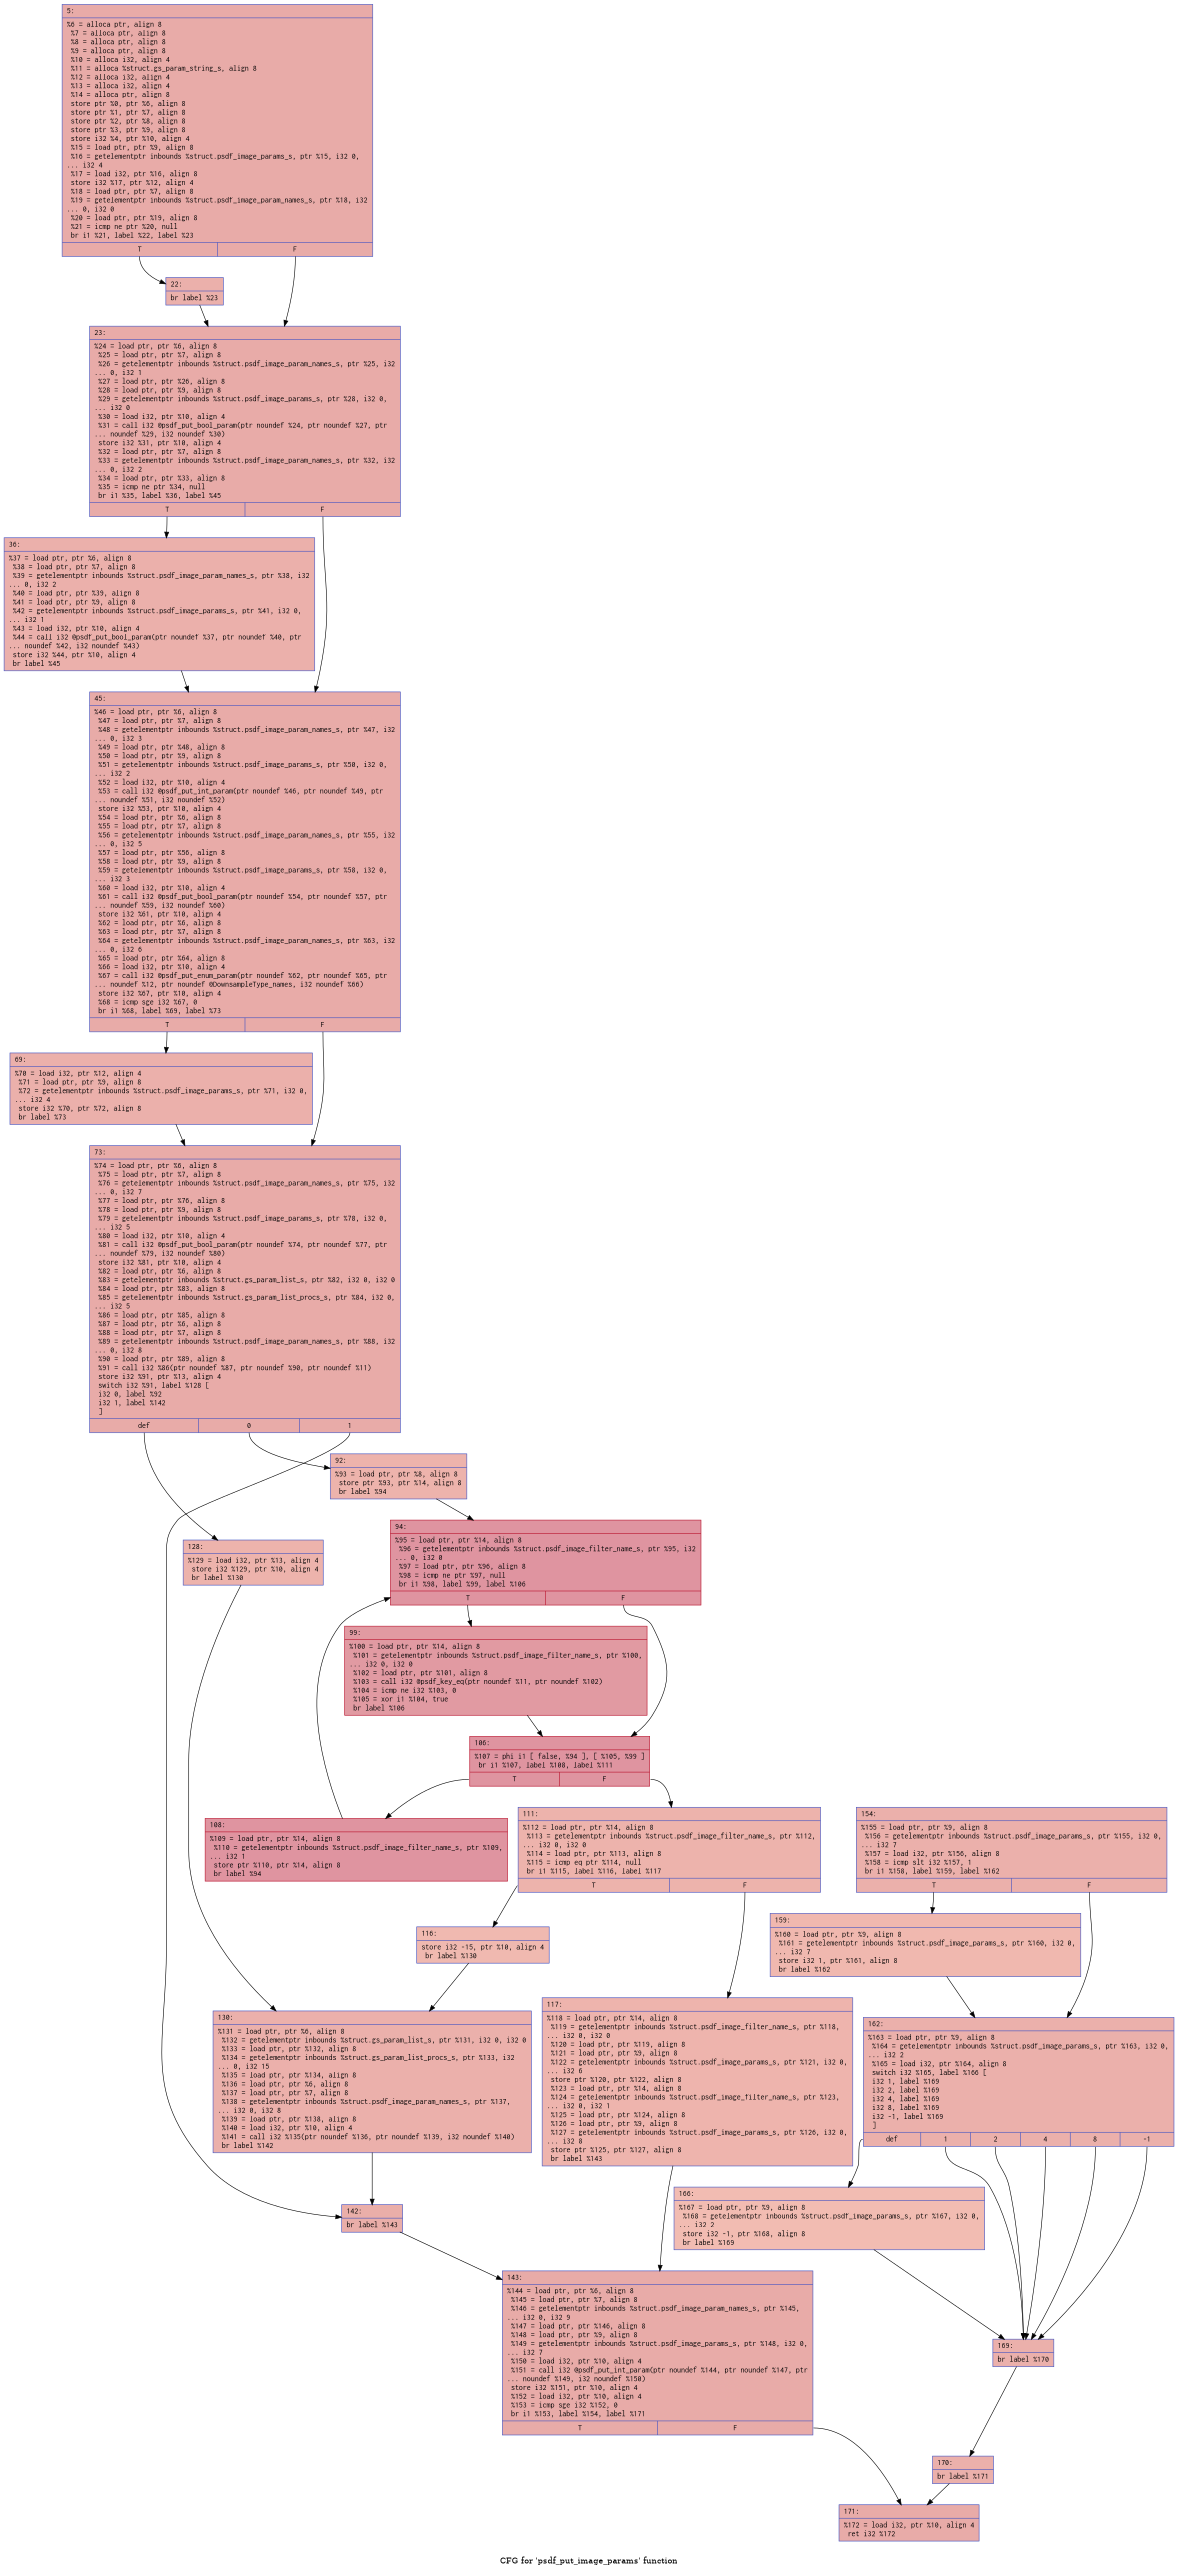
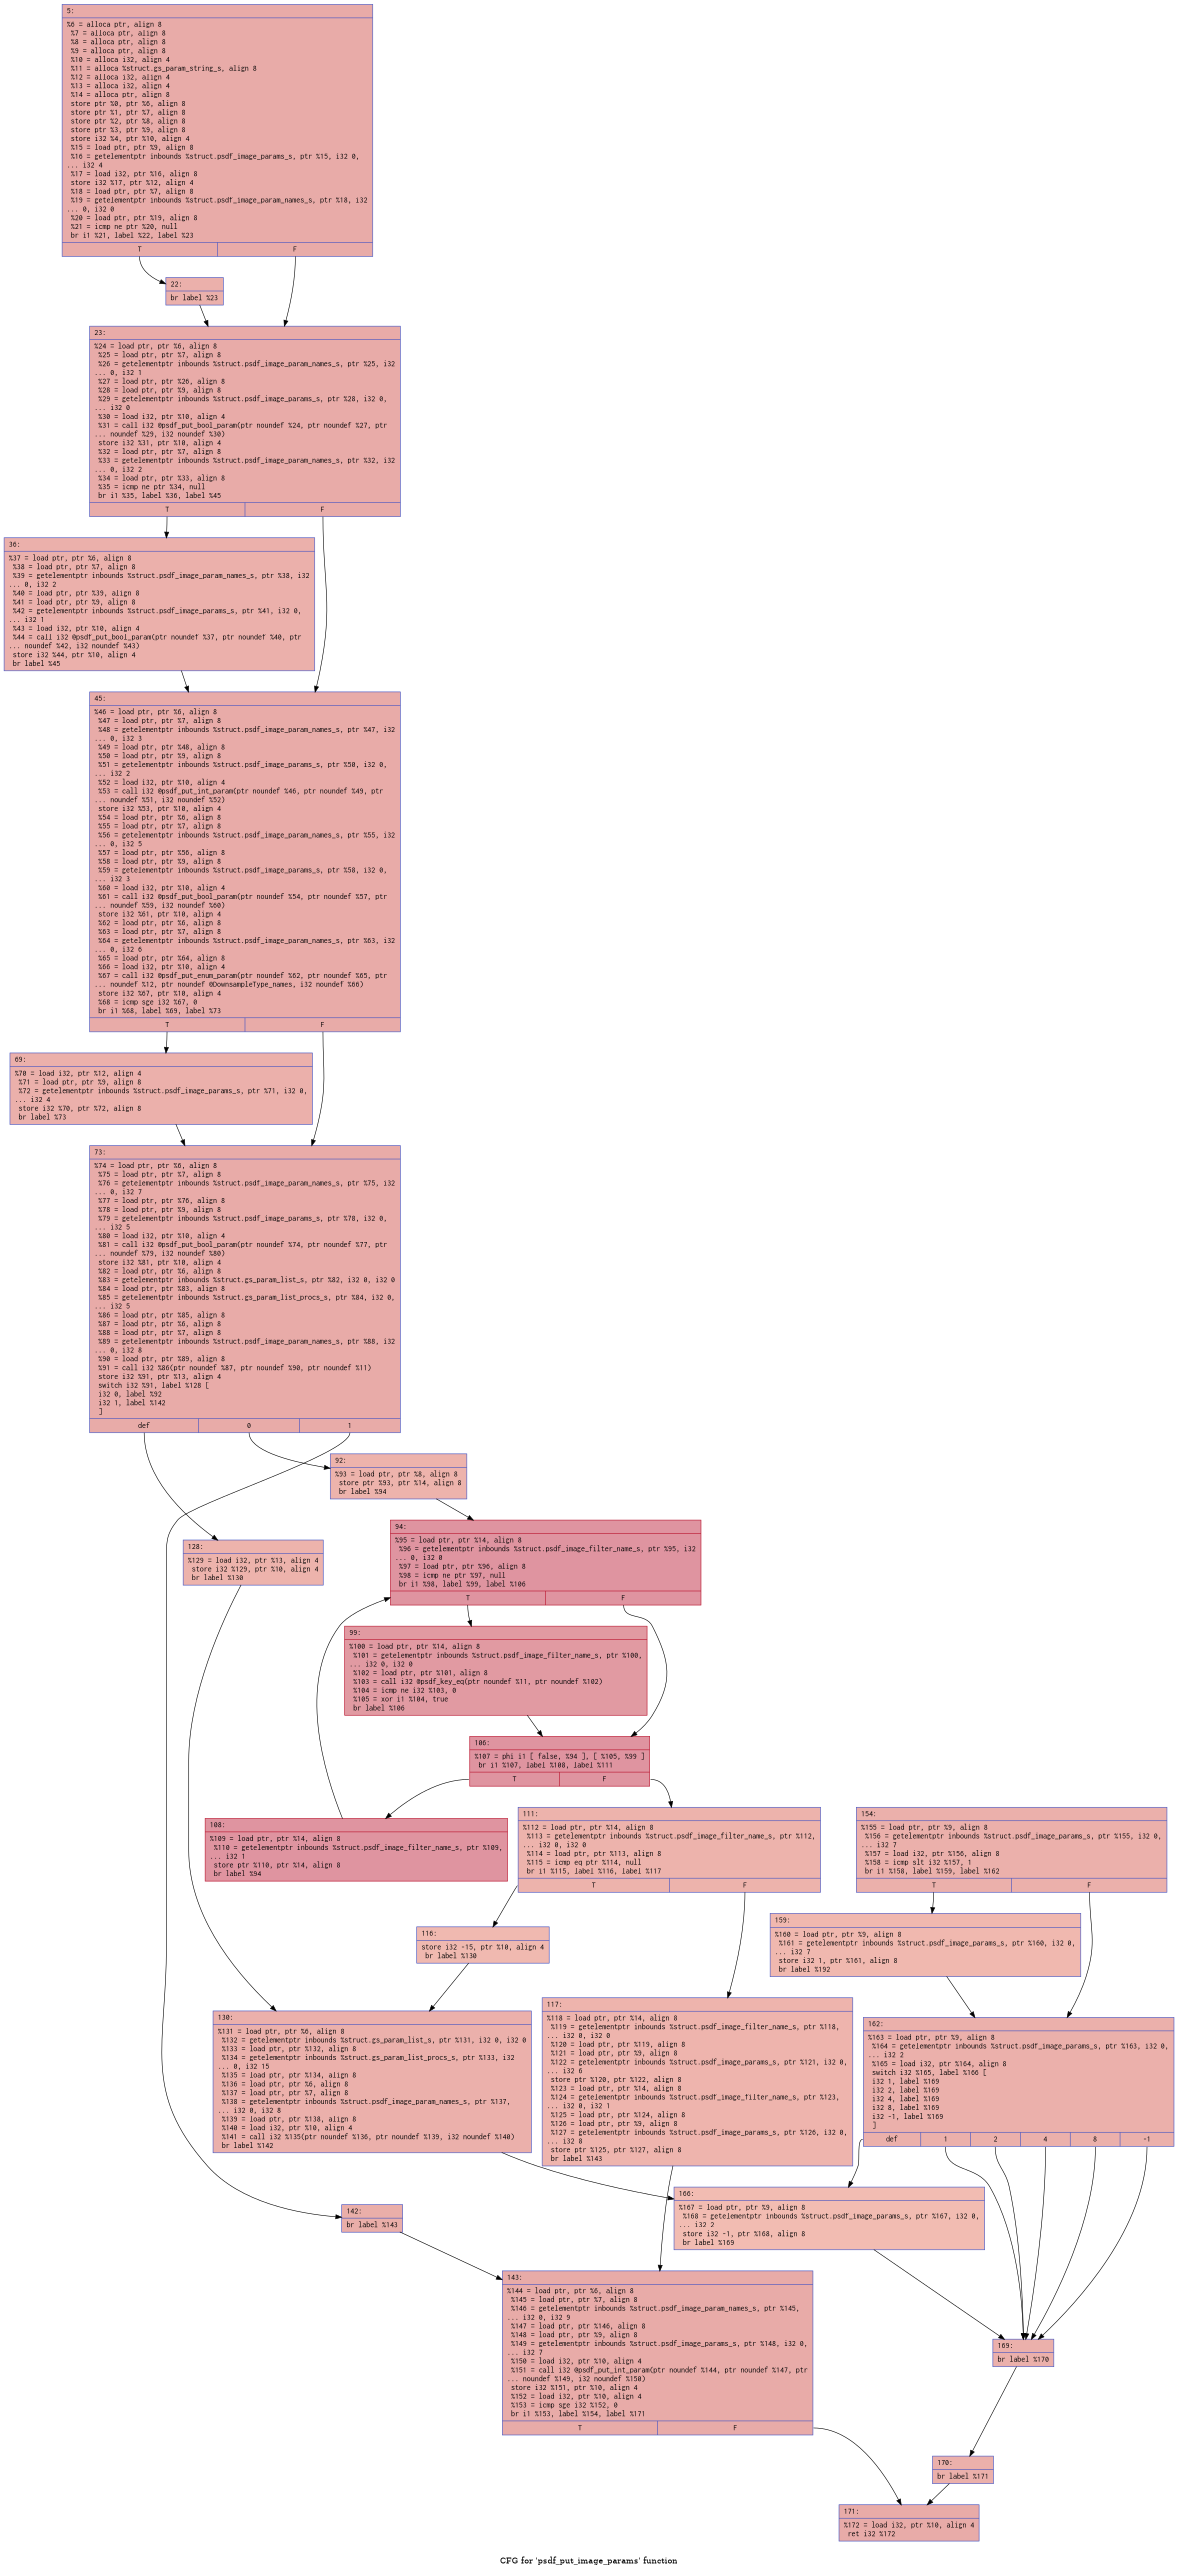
(803, 1969) -> (803, 1969)
(372, 2176) -> (584, 2180)
